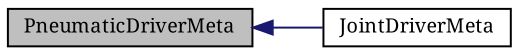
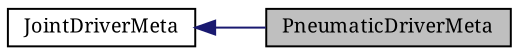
(298, 28) -> (241, 28)
